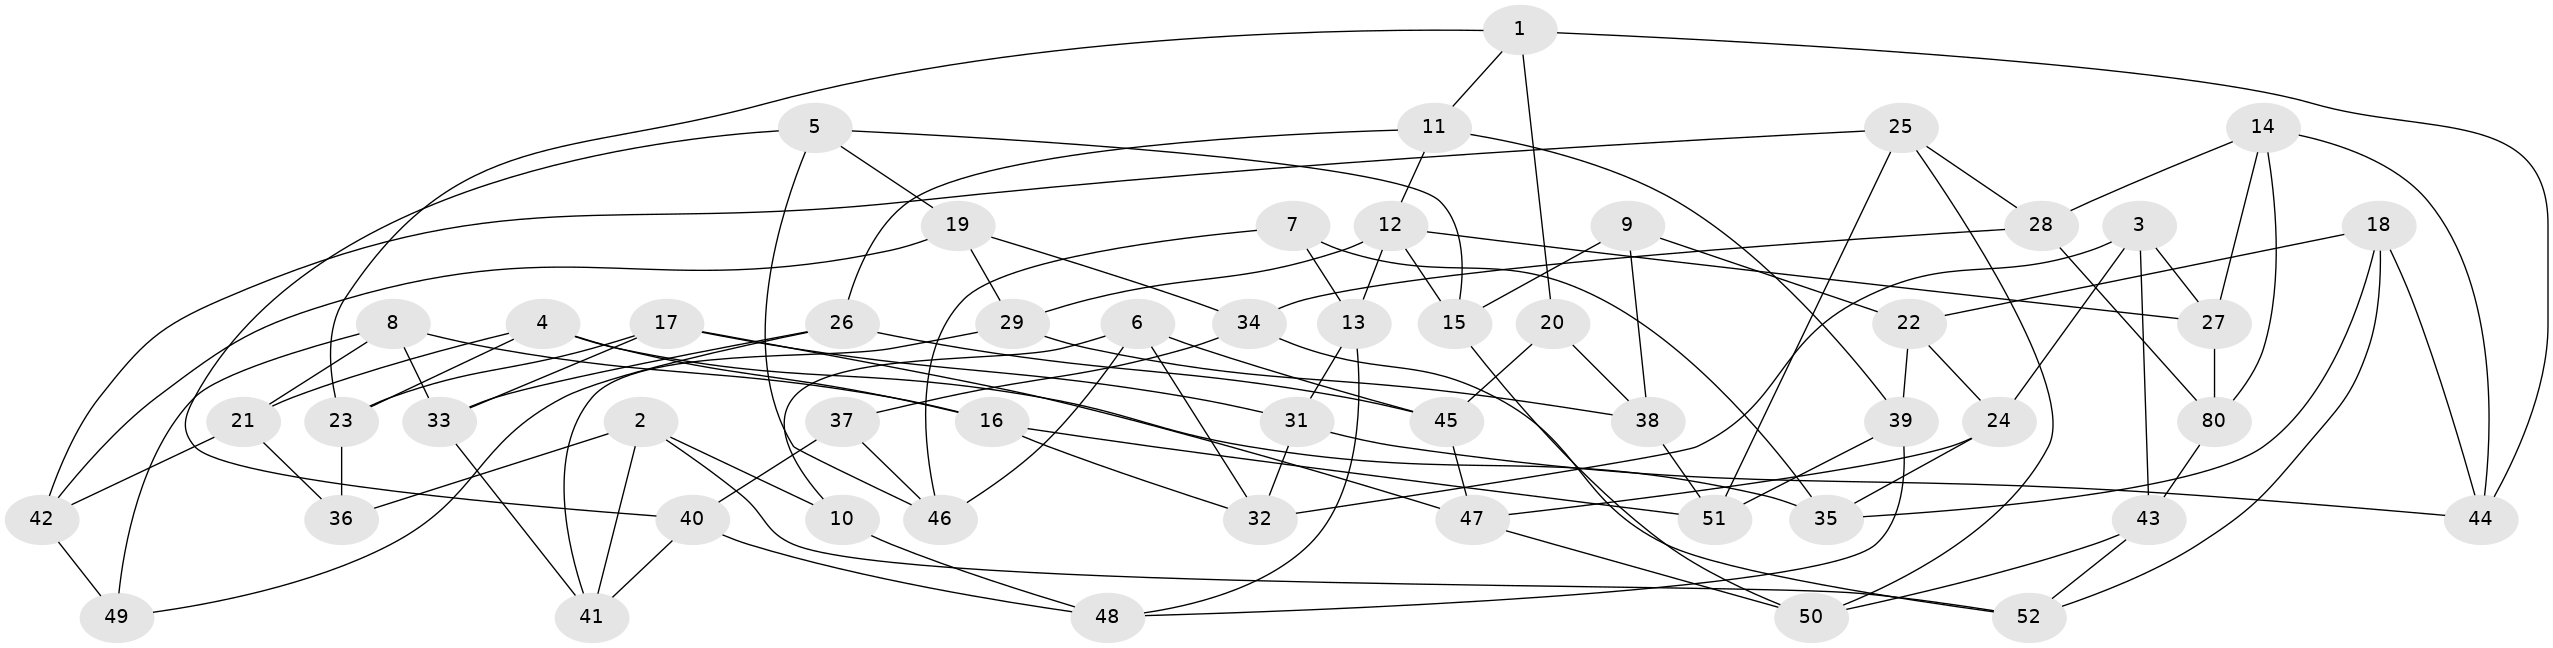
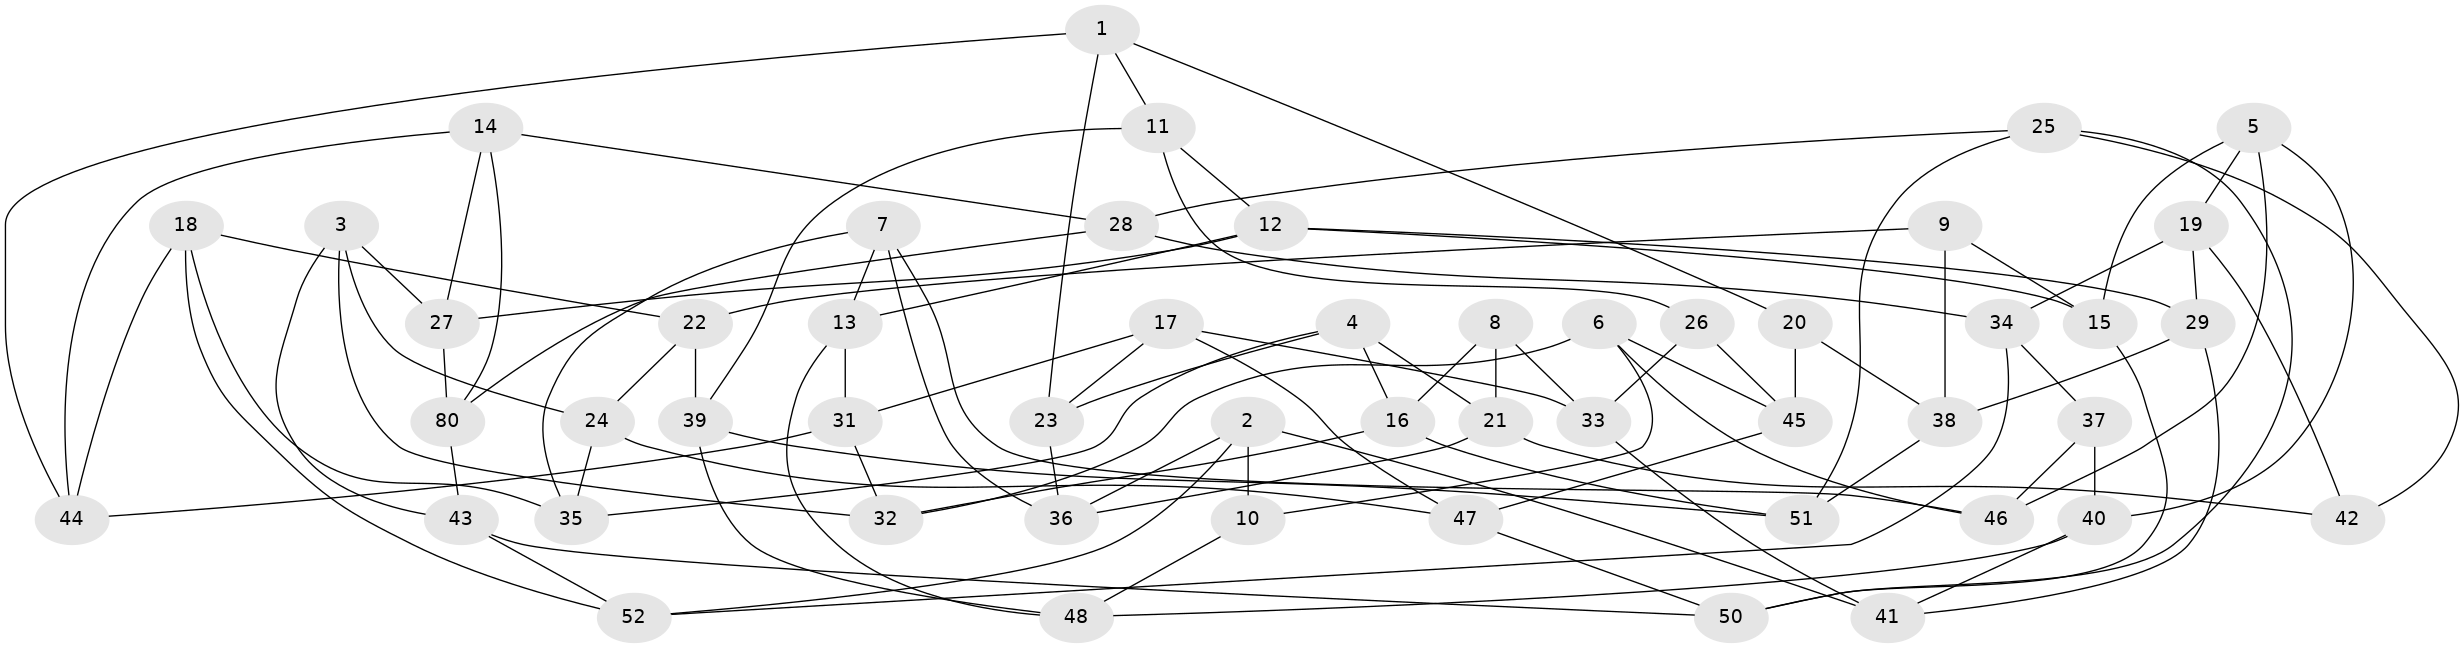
none -> (933, 405)
(117, 618) -> none
